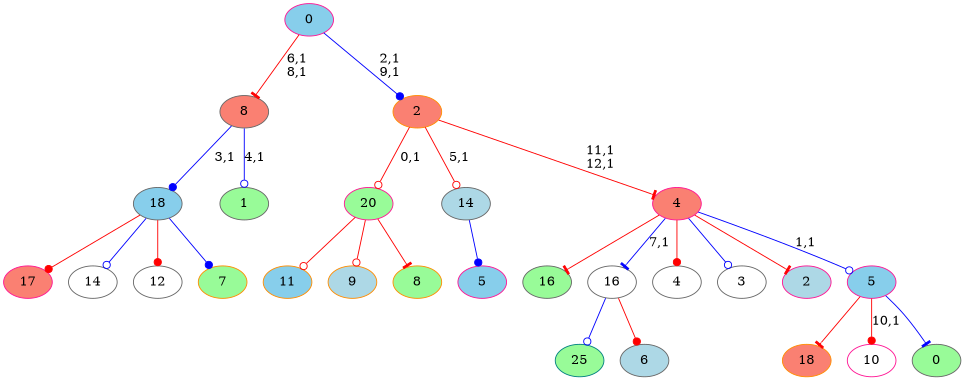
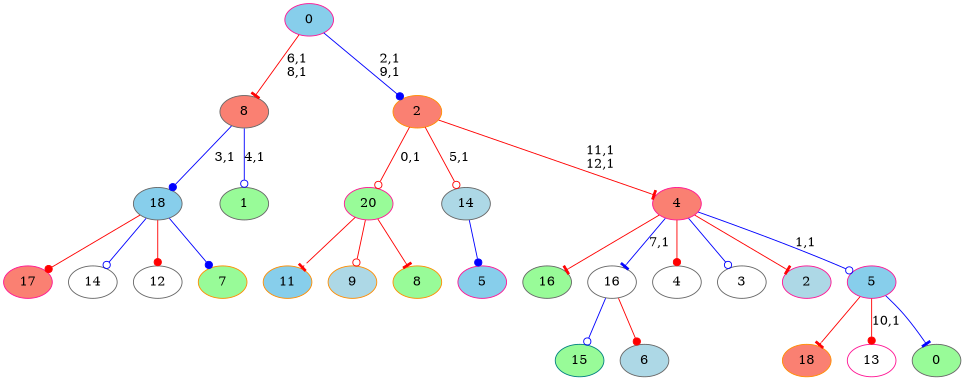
(331, 240) -> (331, 240)
(580, 361) -> (580, 361)
(872, 361) -> (872, 361)
